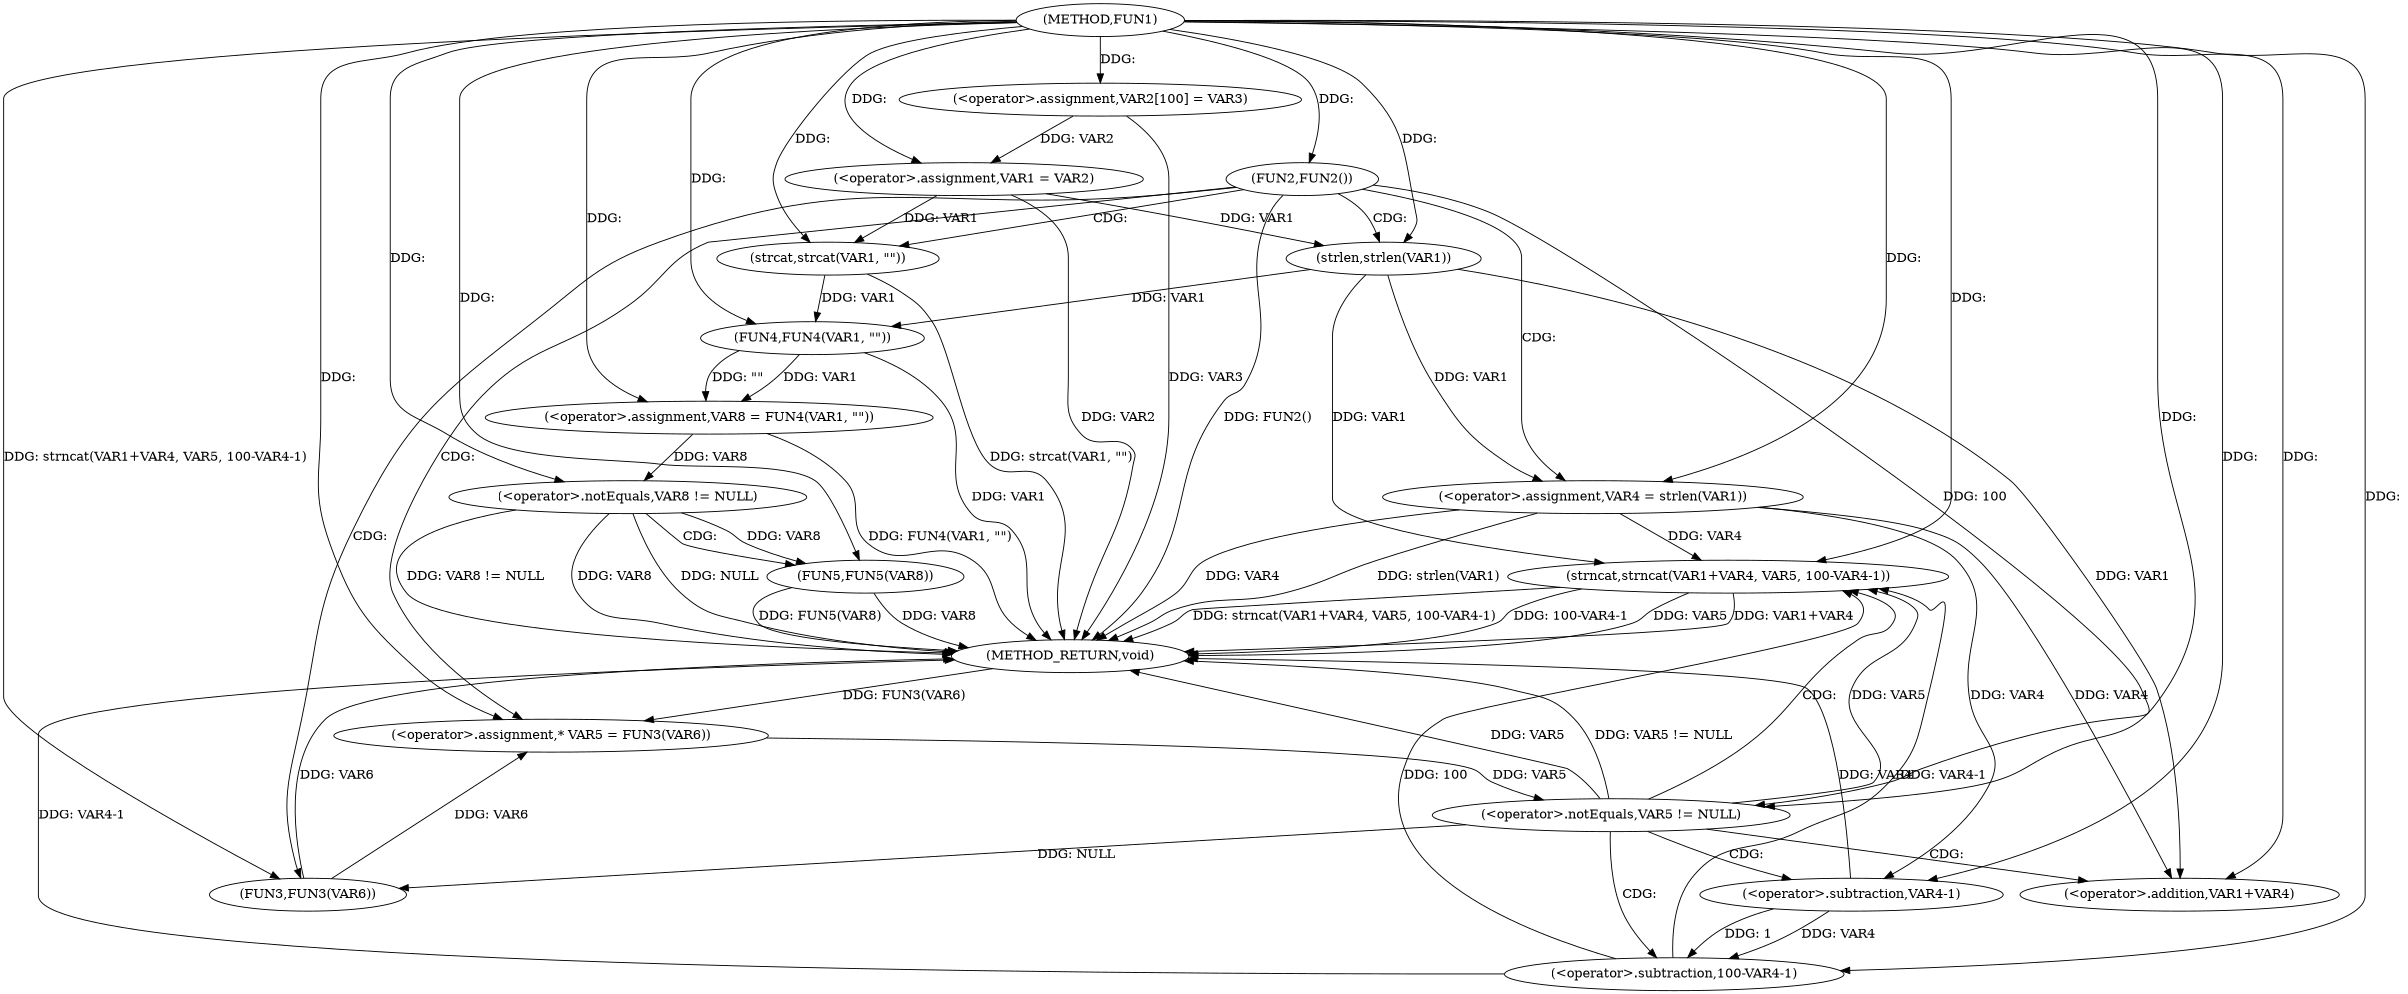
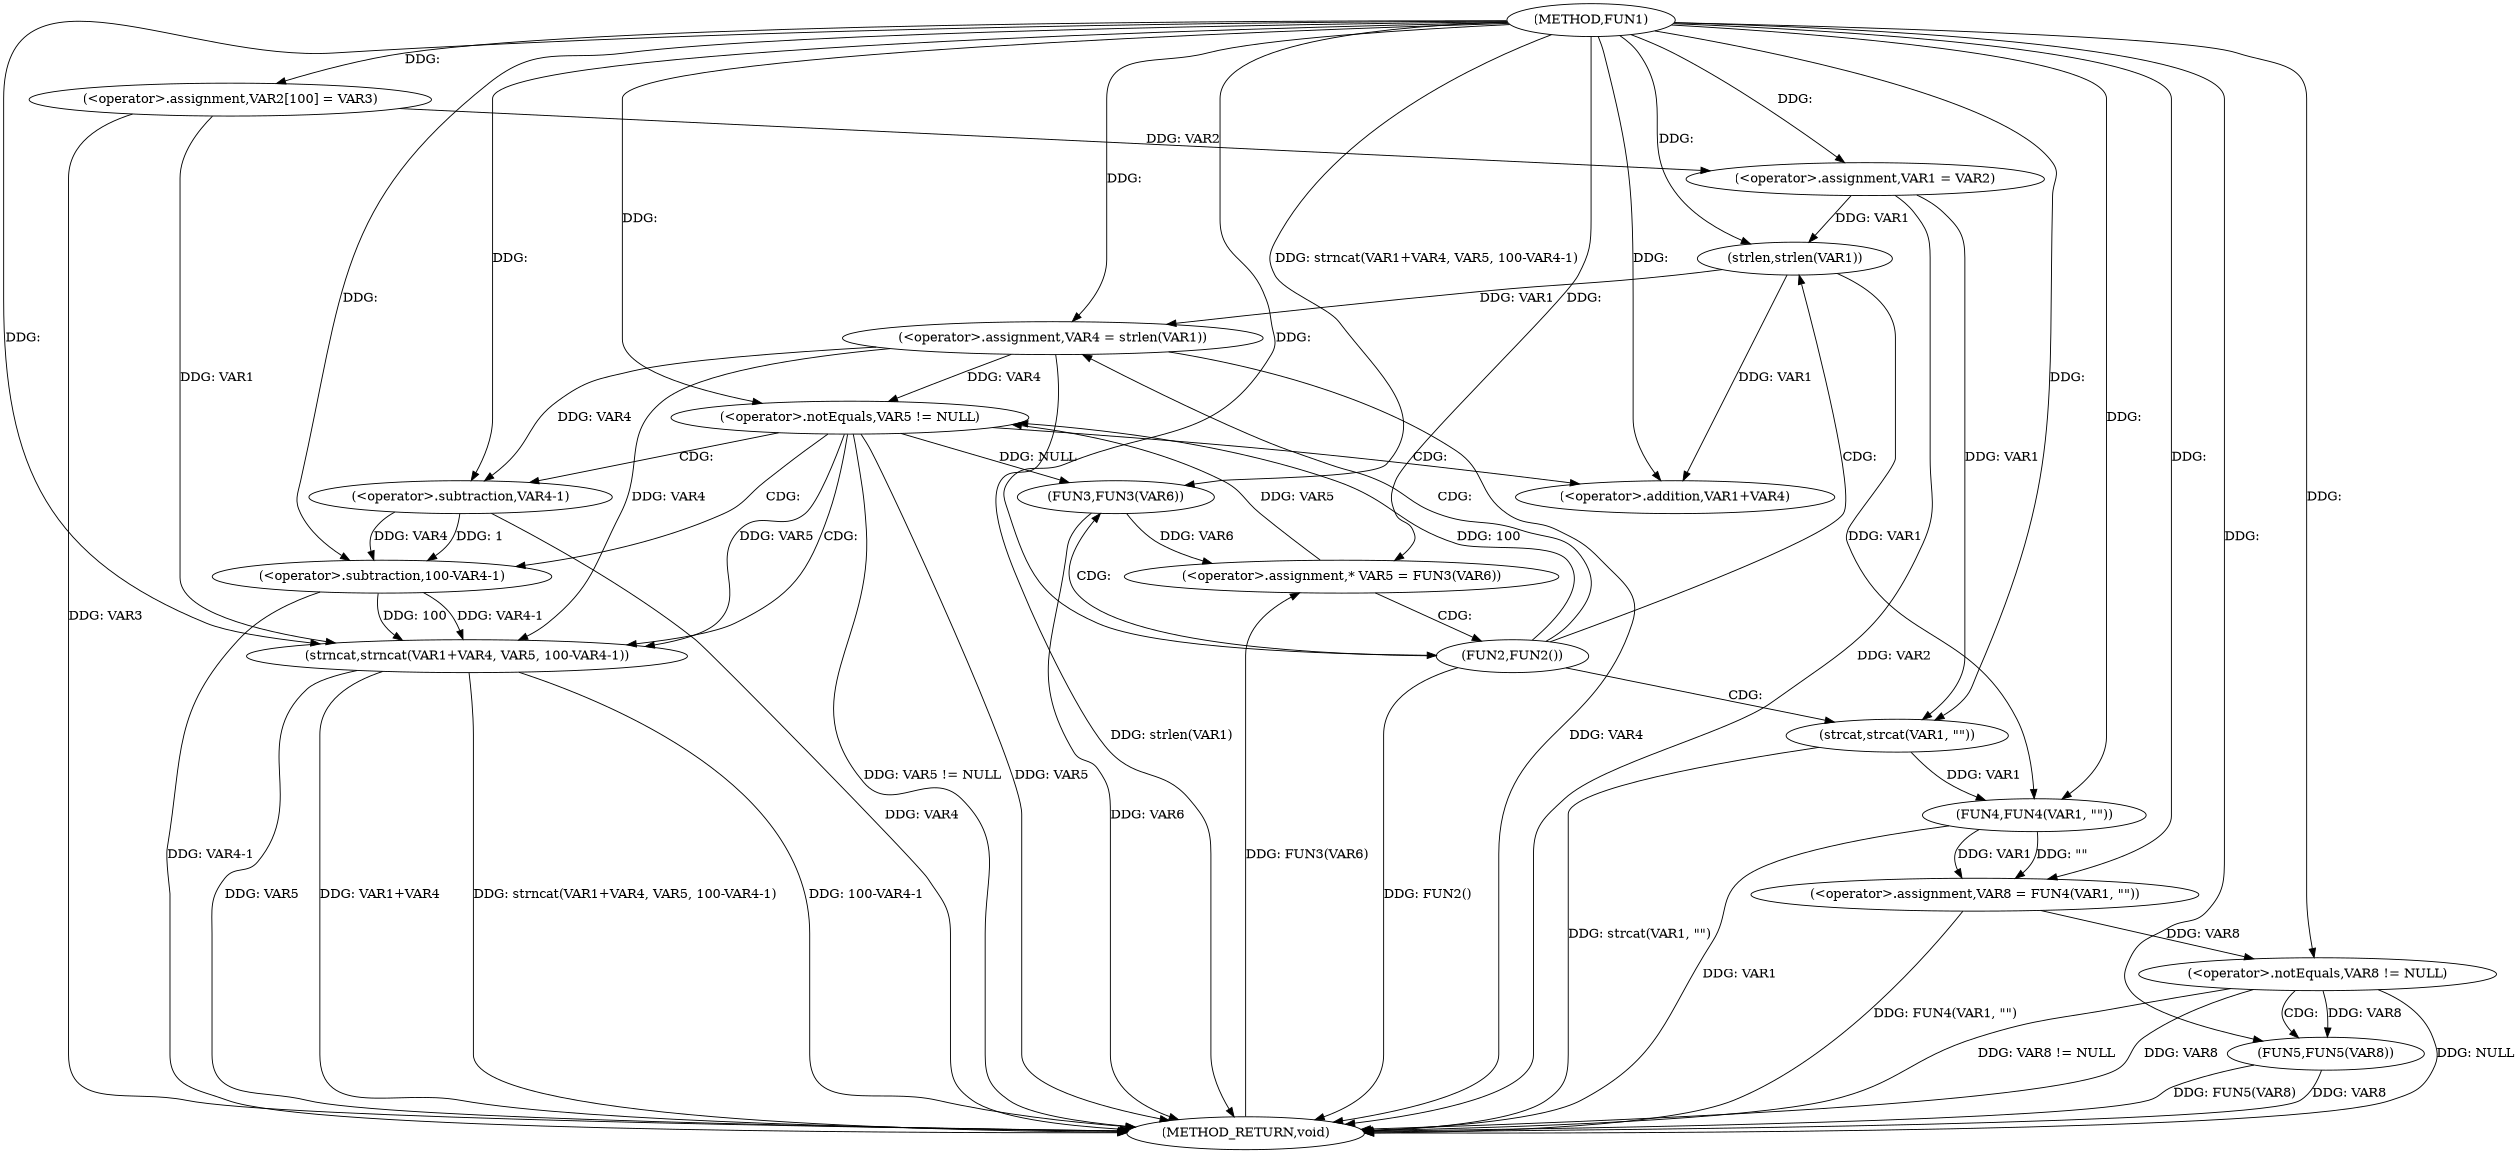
(652, 285) -> (1424, 615)
(1347, 512) -> (180, 426)
(2019, 612) -> (954, 376)
